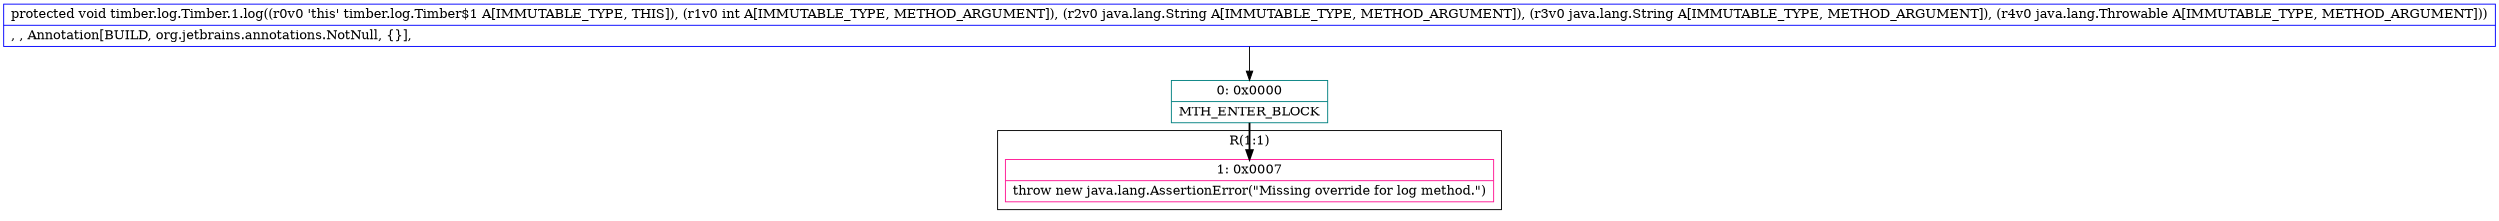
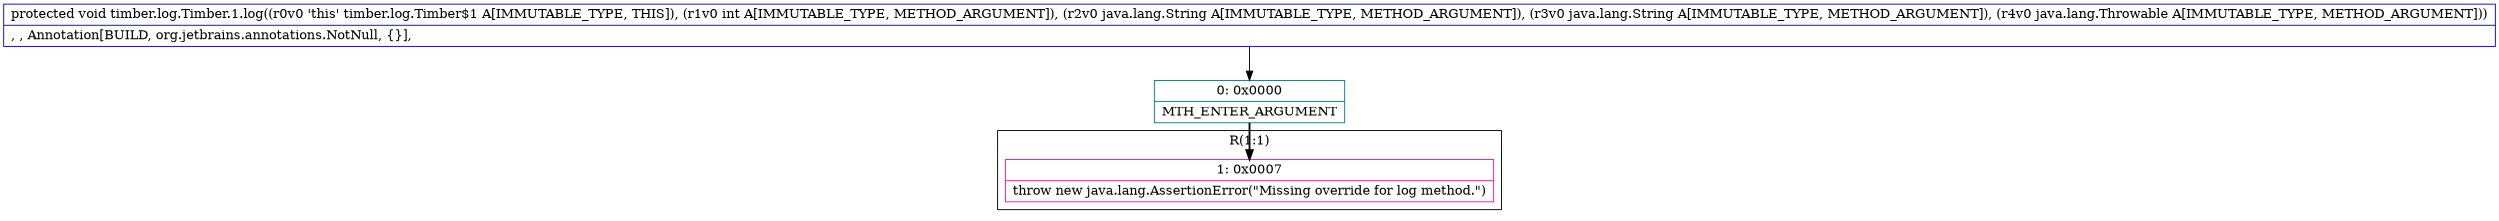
(1250, 112) -> (1250, 112)
